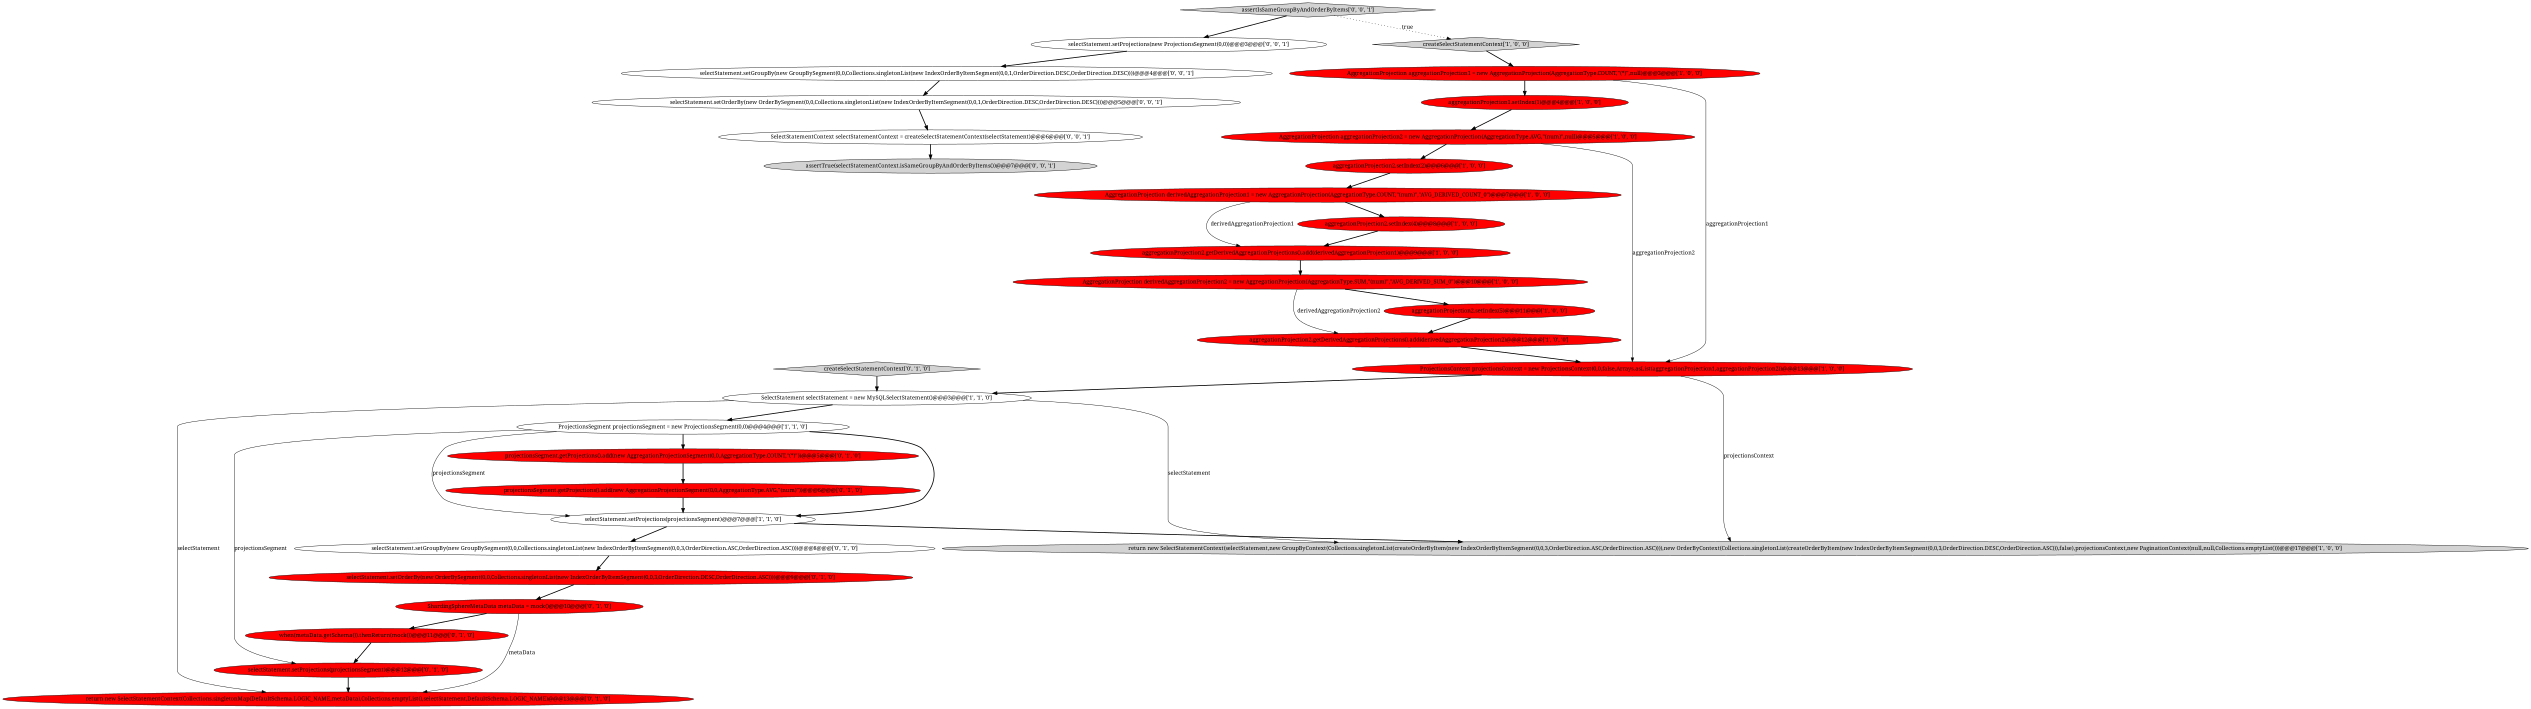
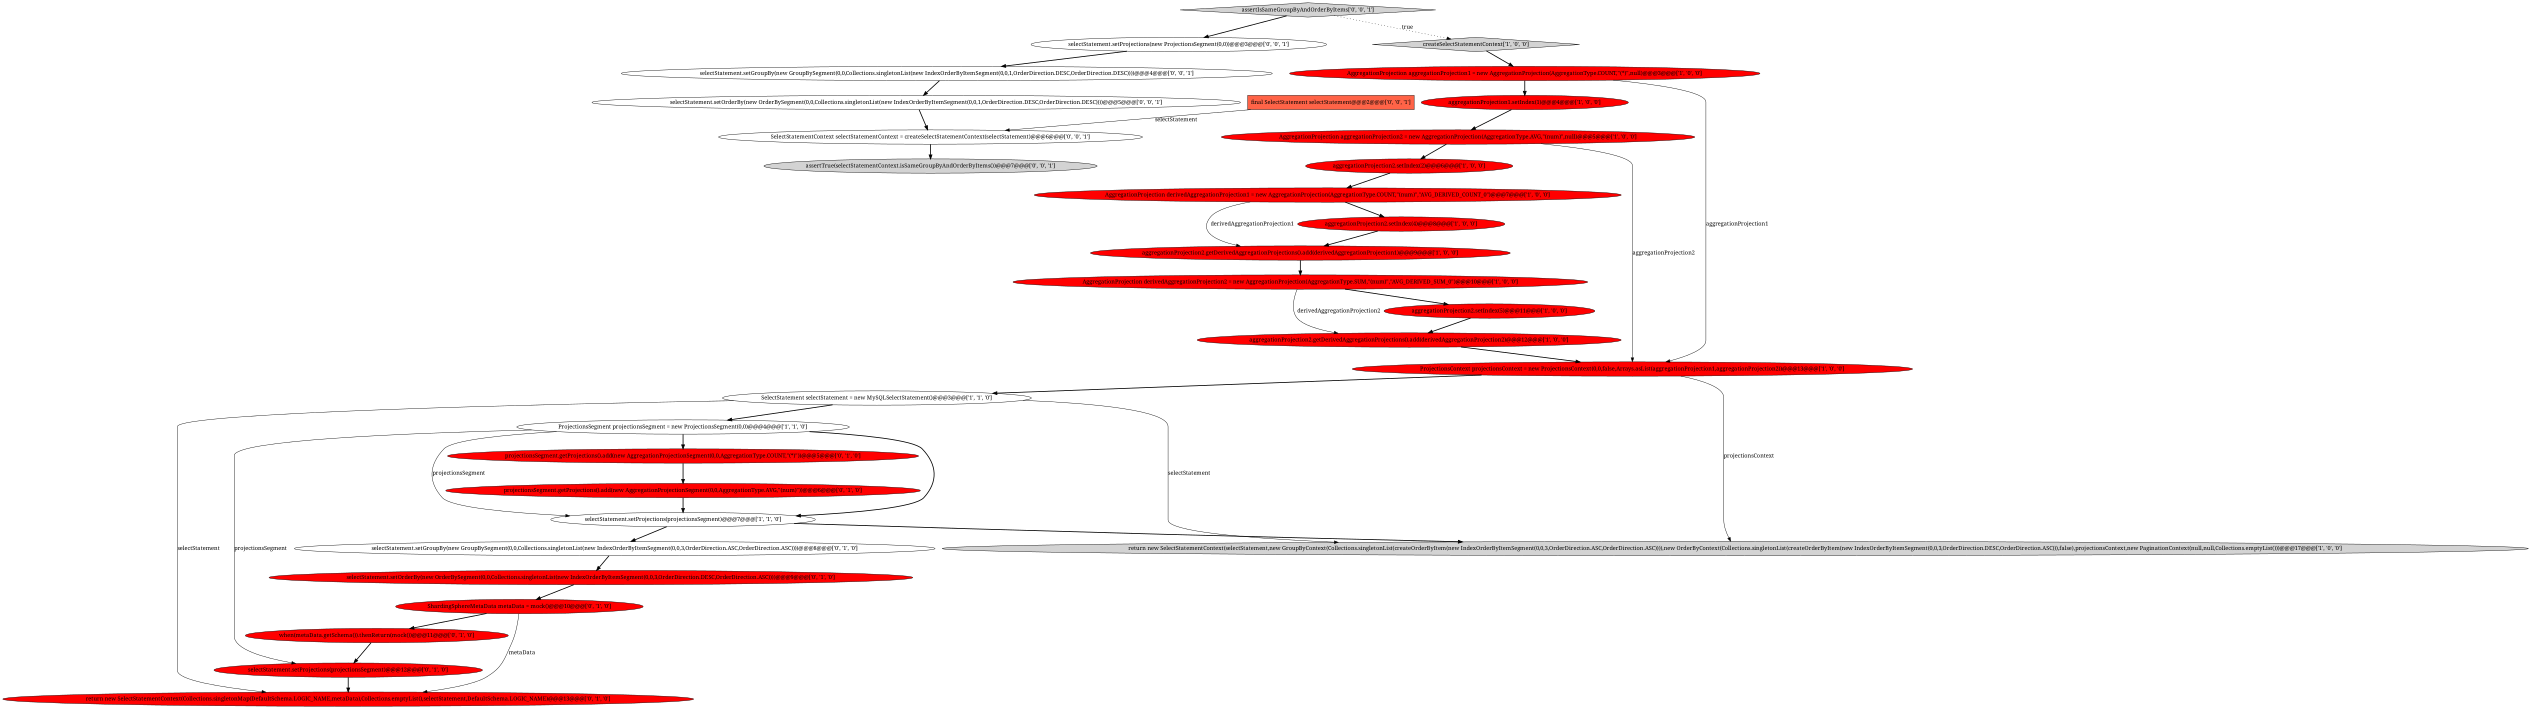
none -> (1331, 102)
(877, 369) -> none
